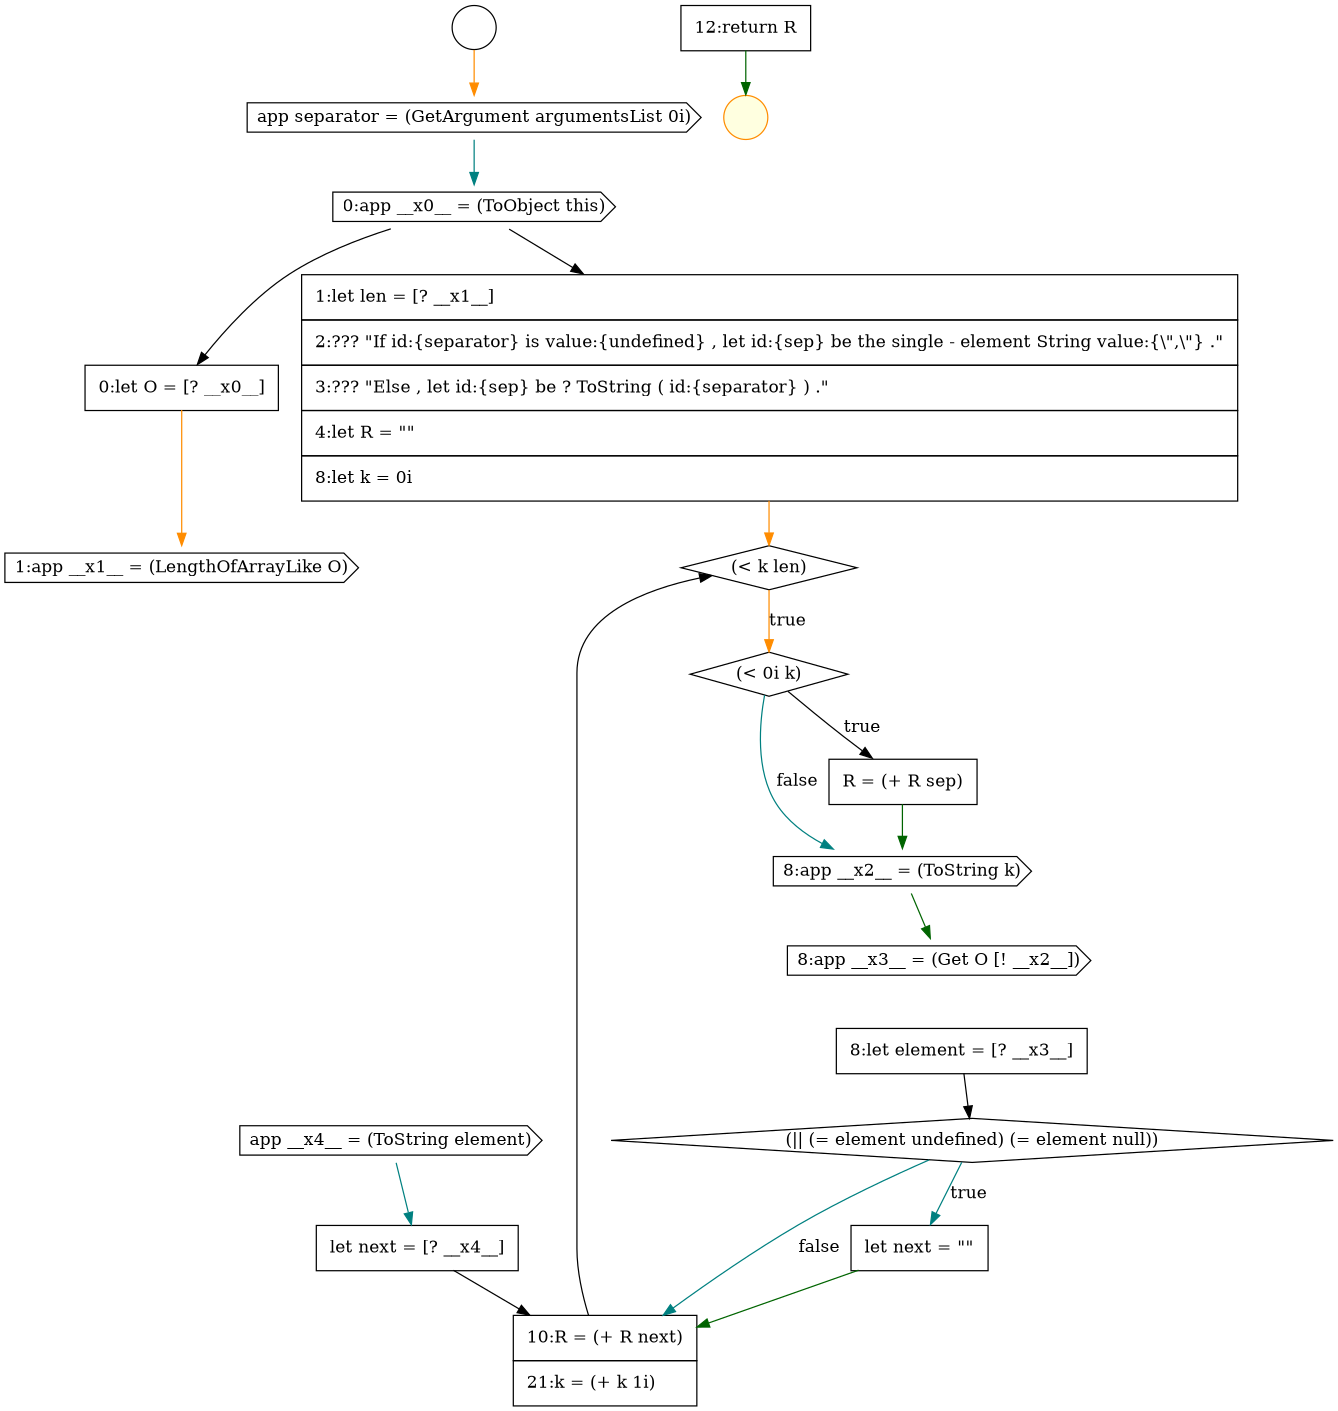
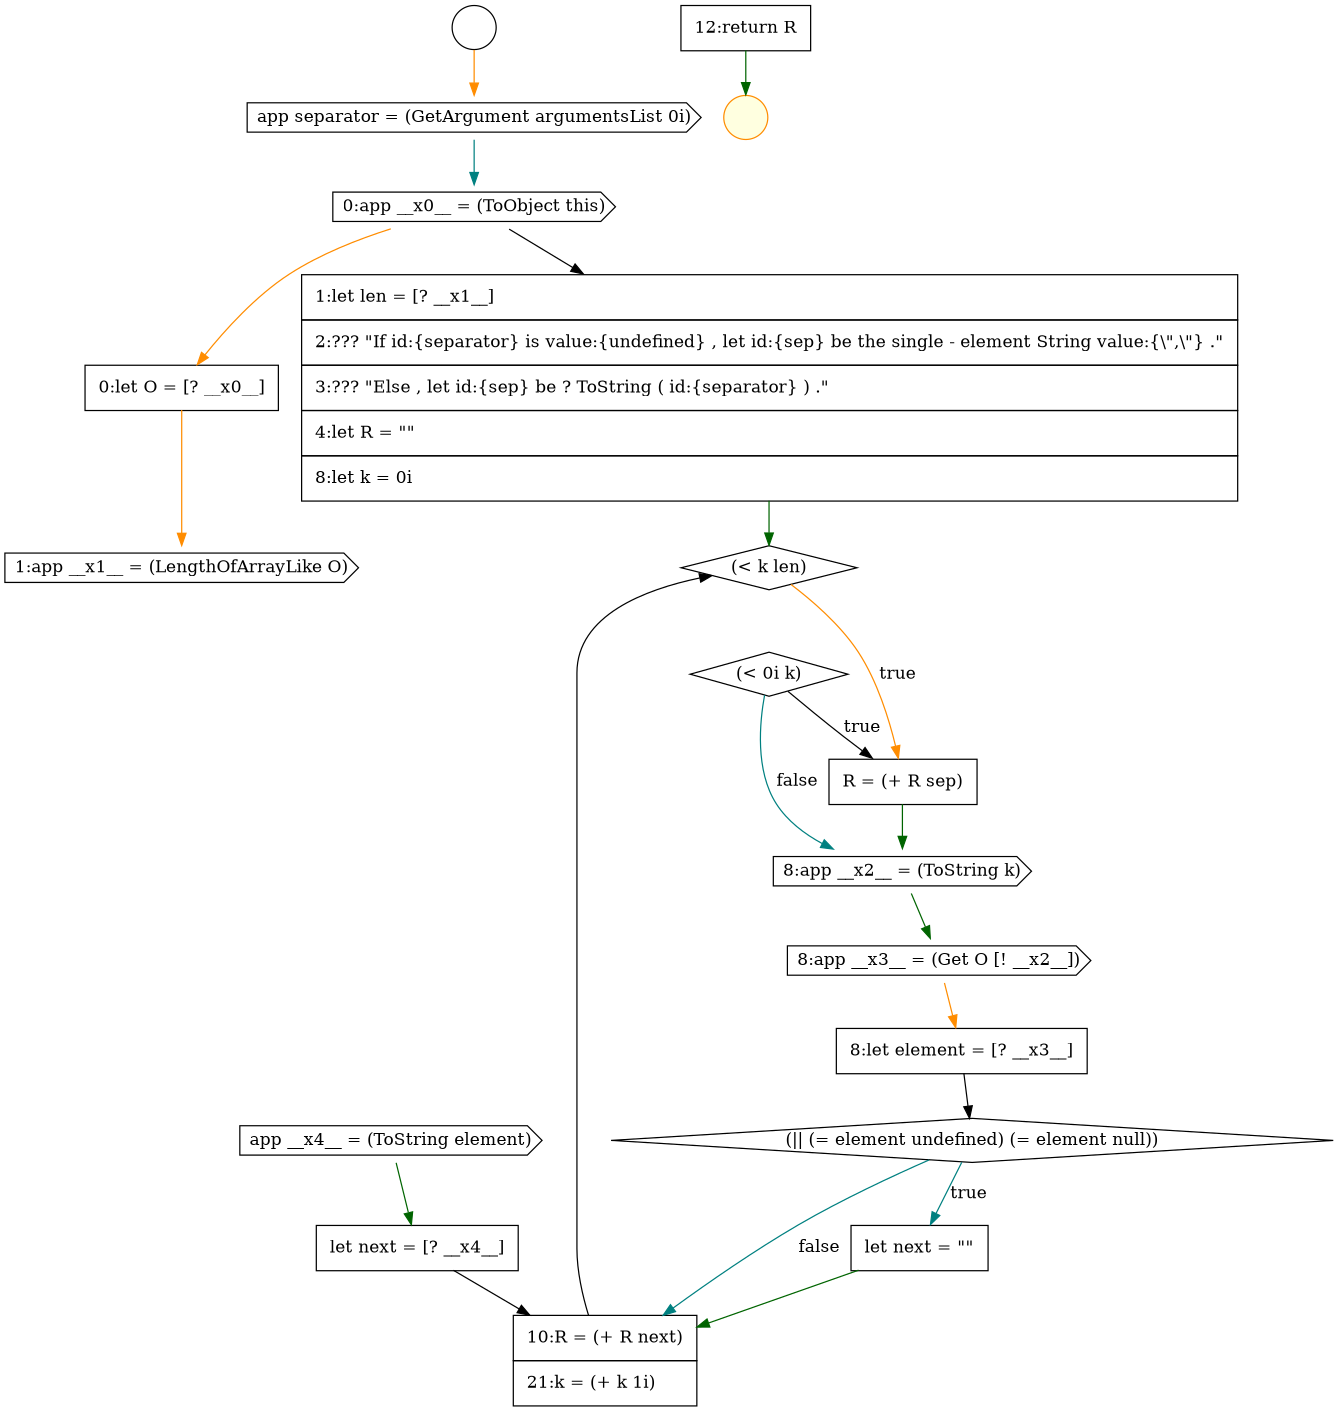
(287, 276) -> (287, 276)
(769, 517) -> (769, 517)
(769, 615) -> (860, 655)
none -> (949, 999)
(402, 1188) -> (402, 1188)
